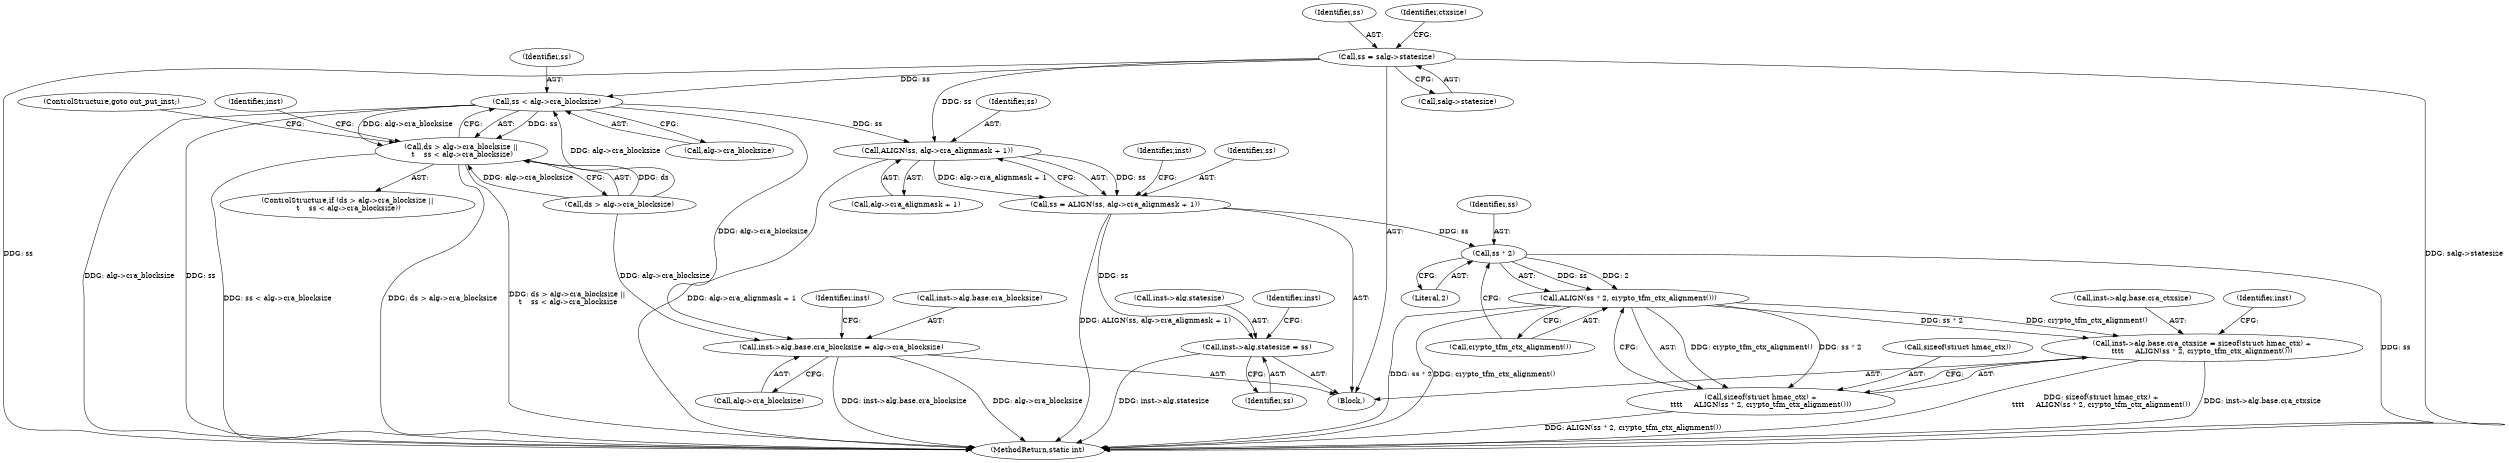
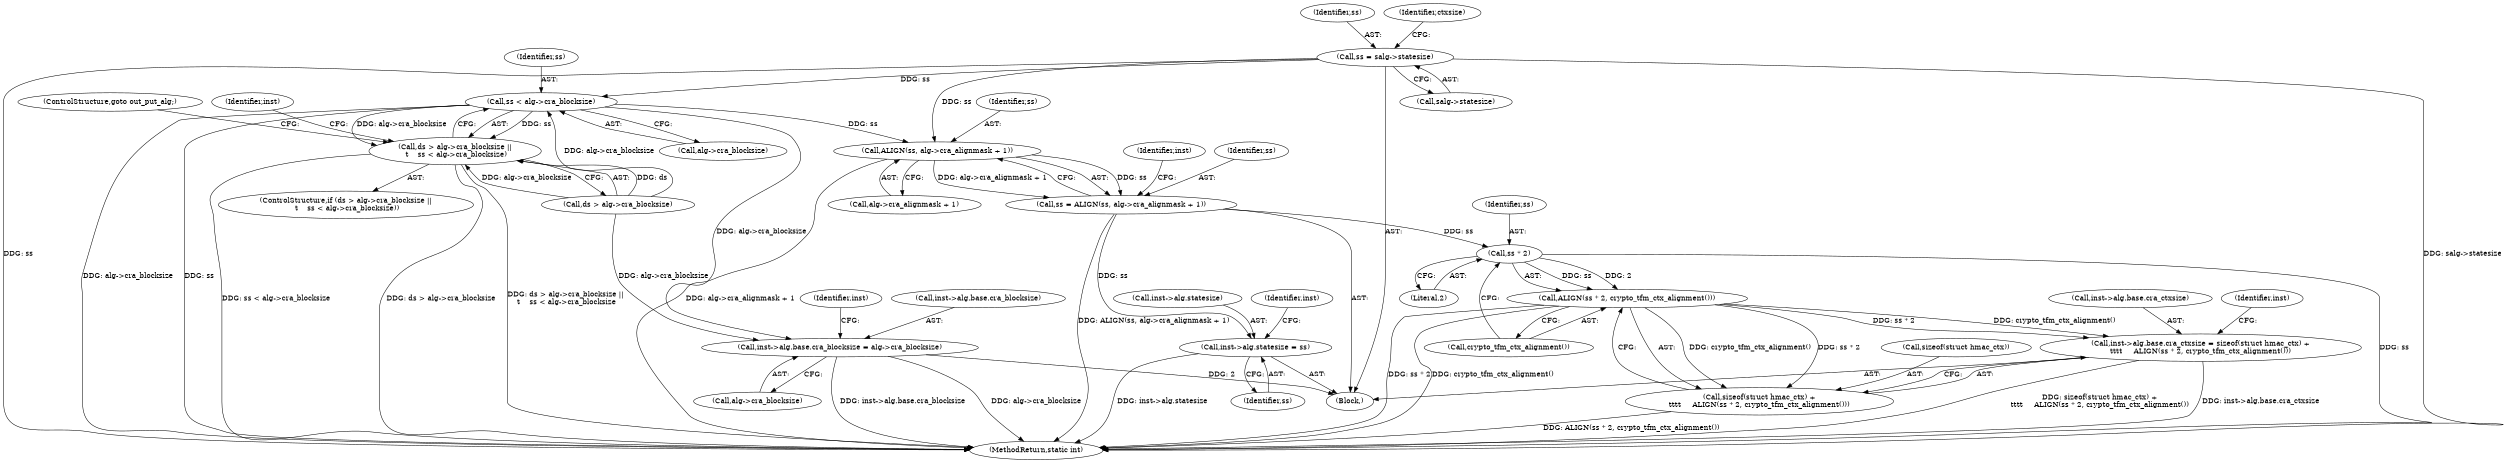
(112, 102) -> (110, 102)
(916, 178) -> (916, 178)
(1220, 374) -> (1222, 374)
